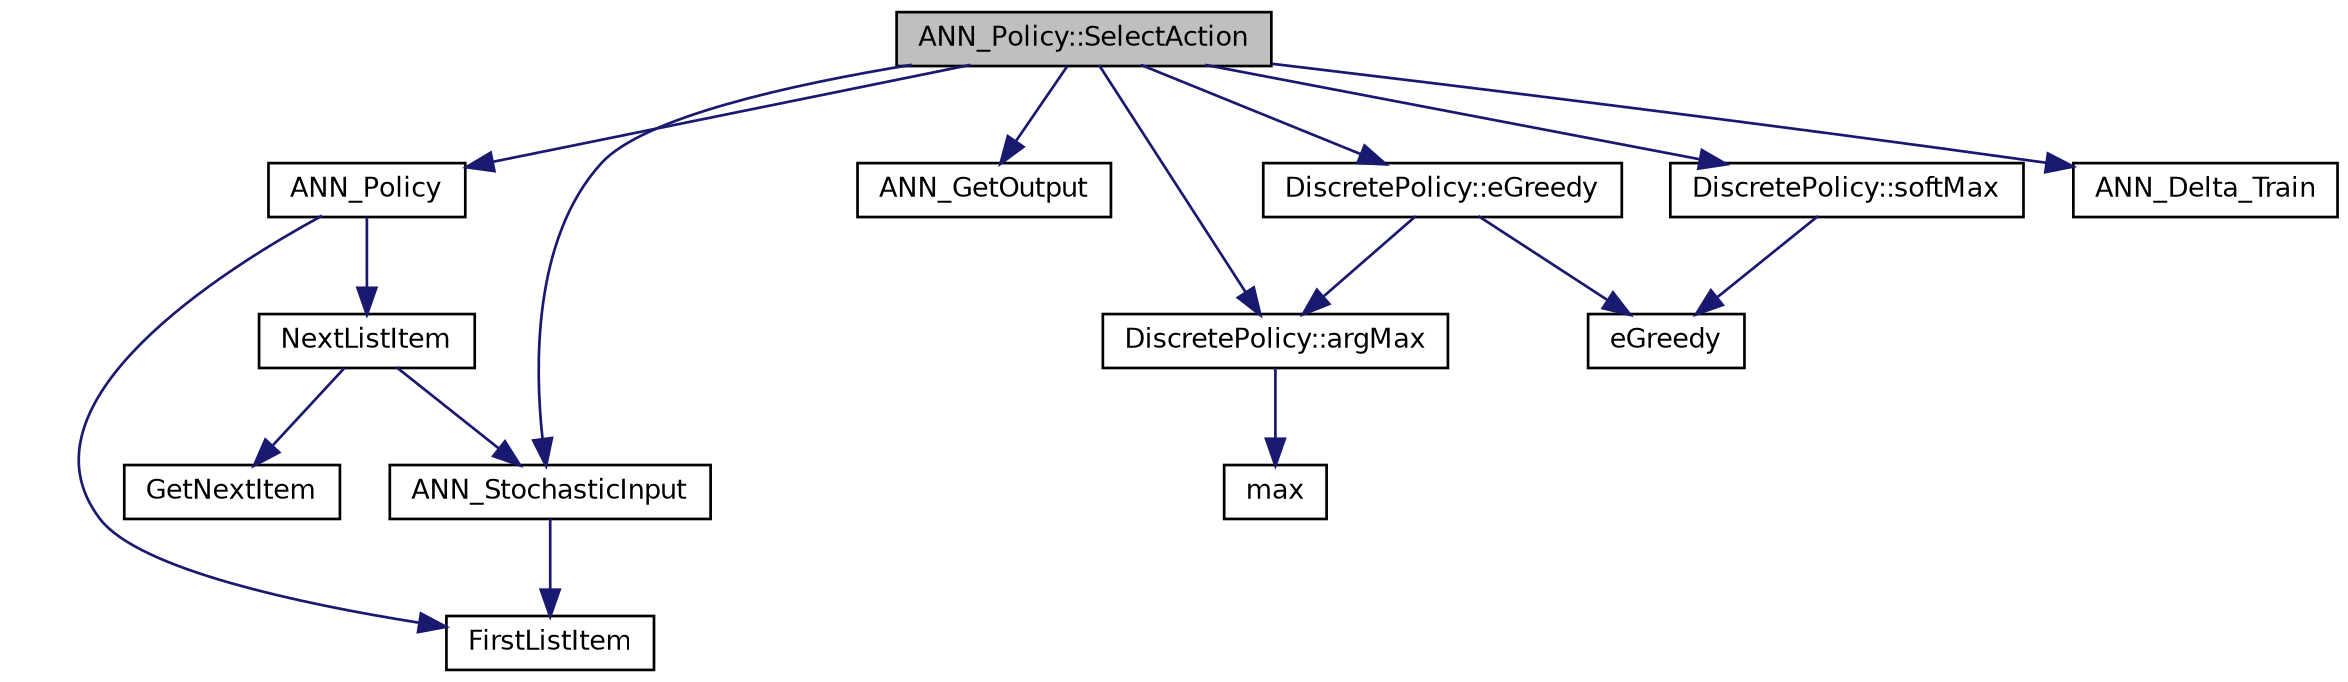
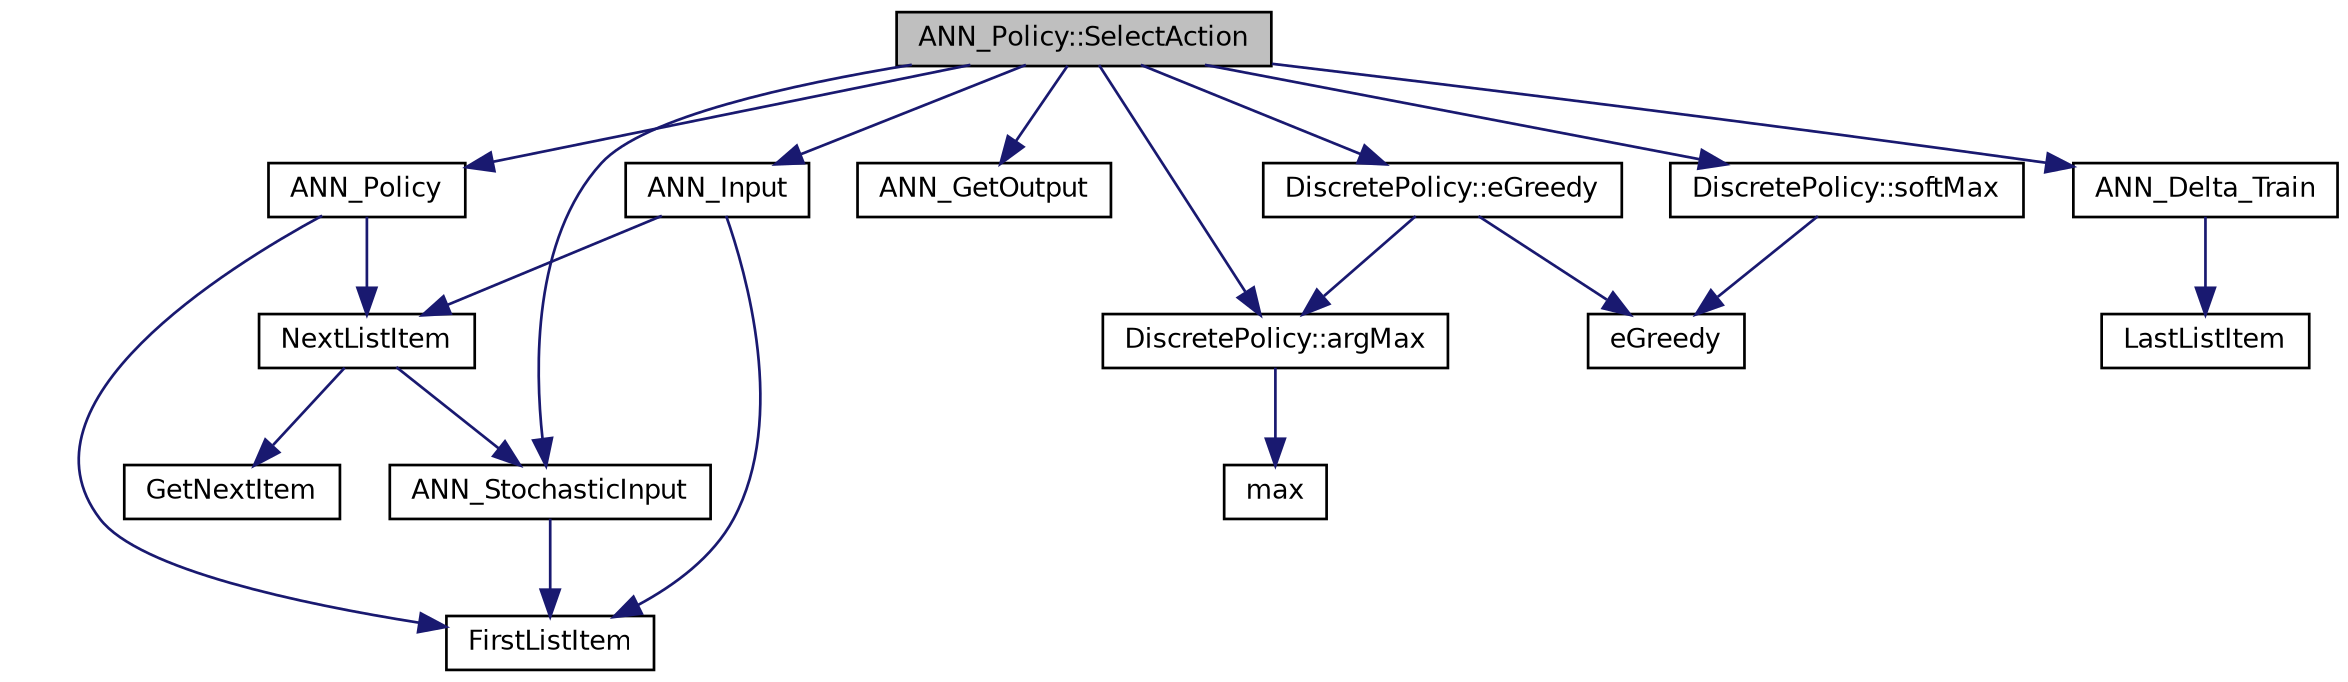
none -> (717, 190)
none -> (2205, 341)
